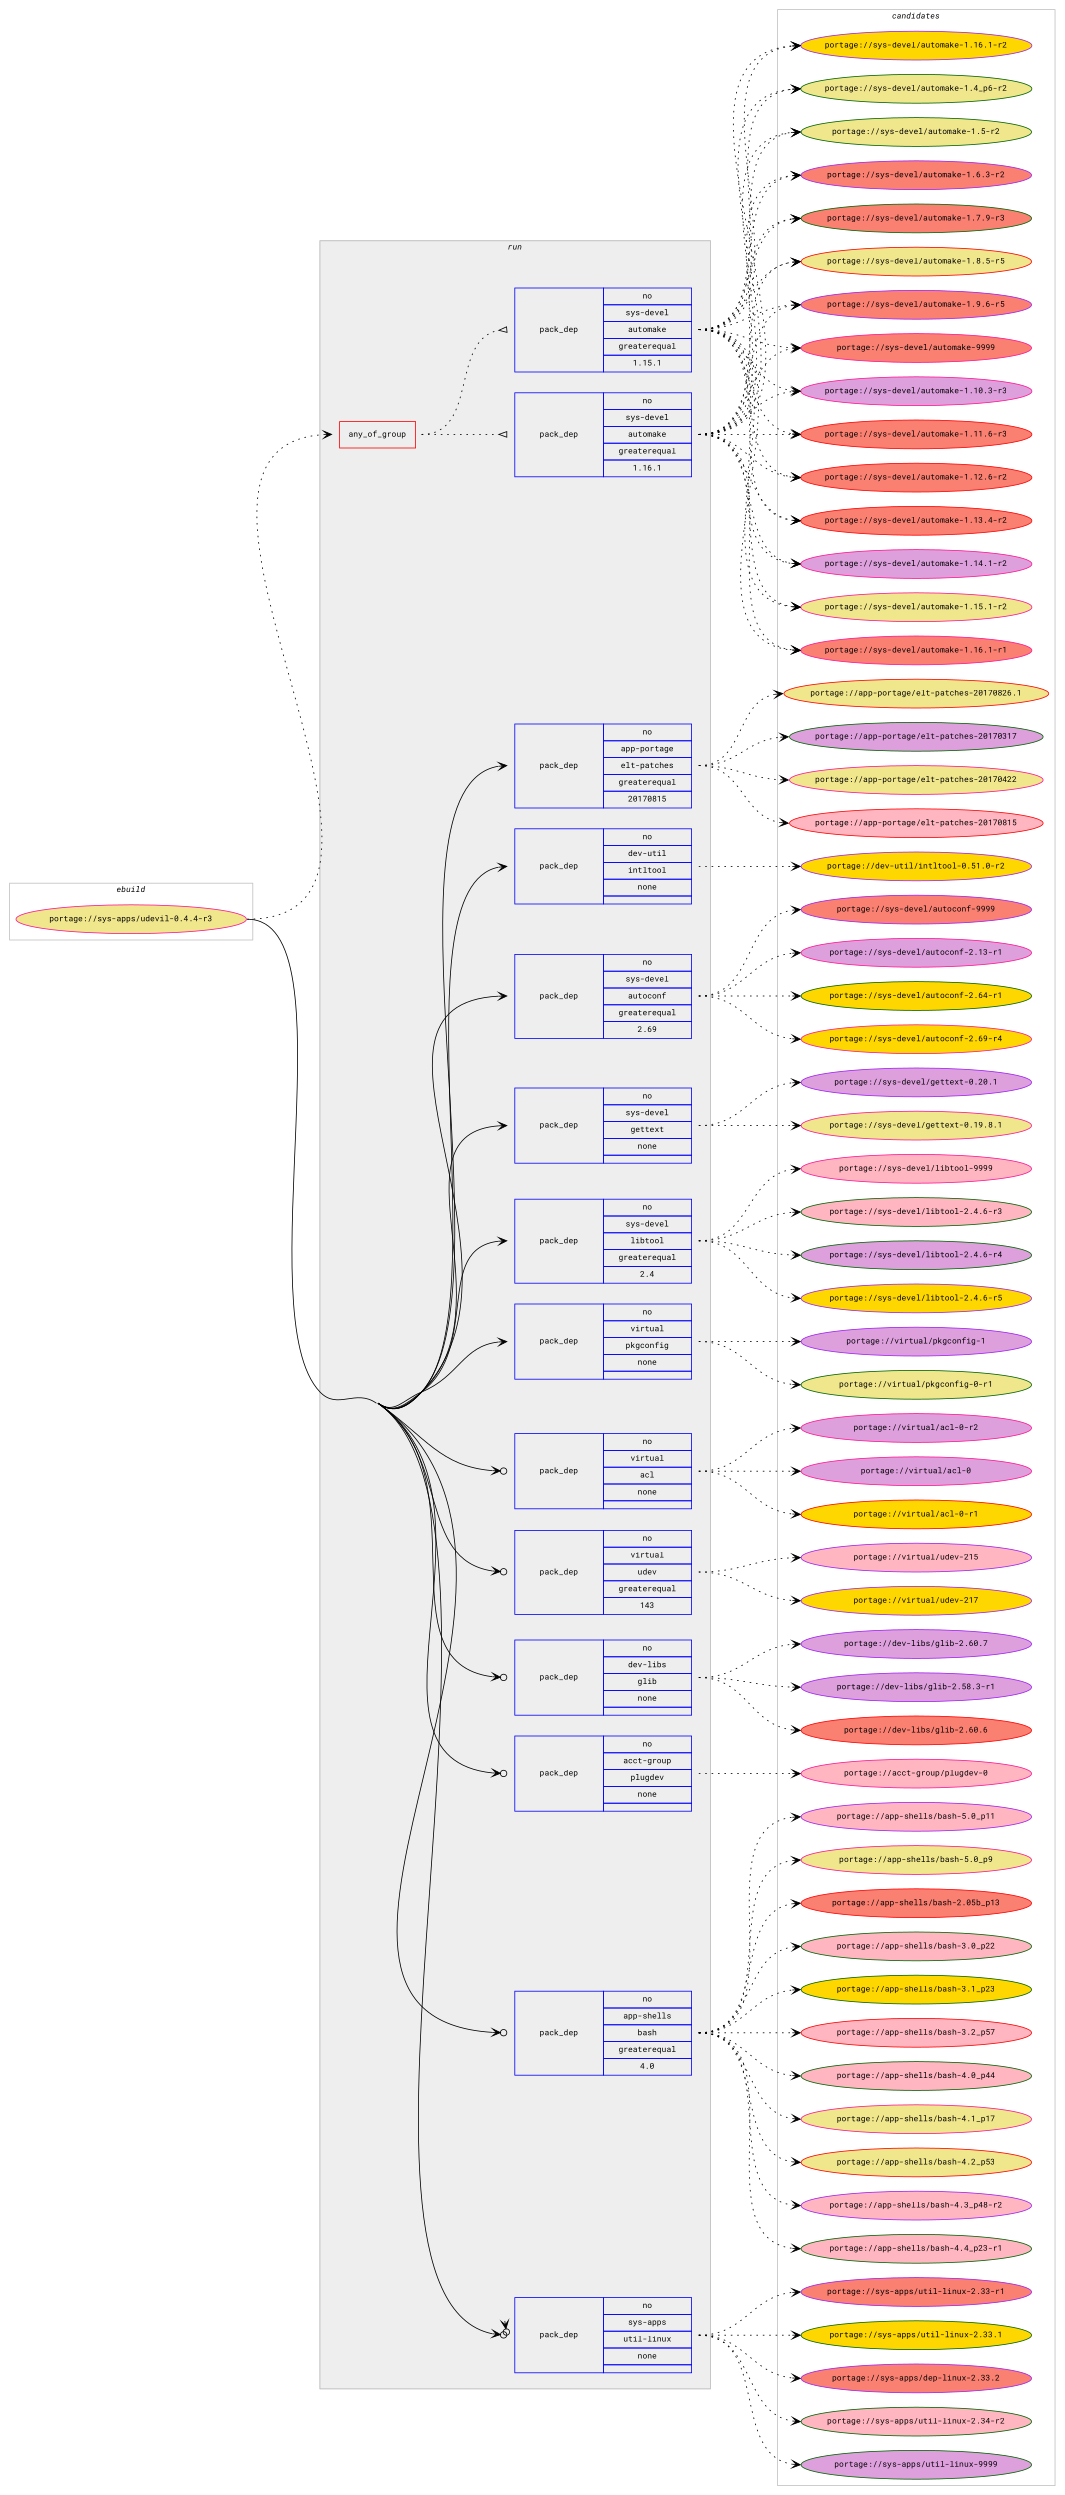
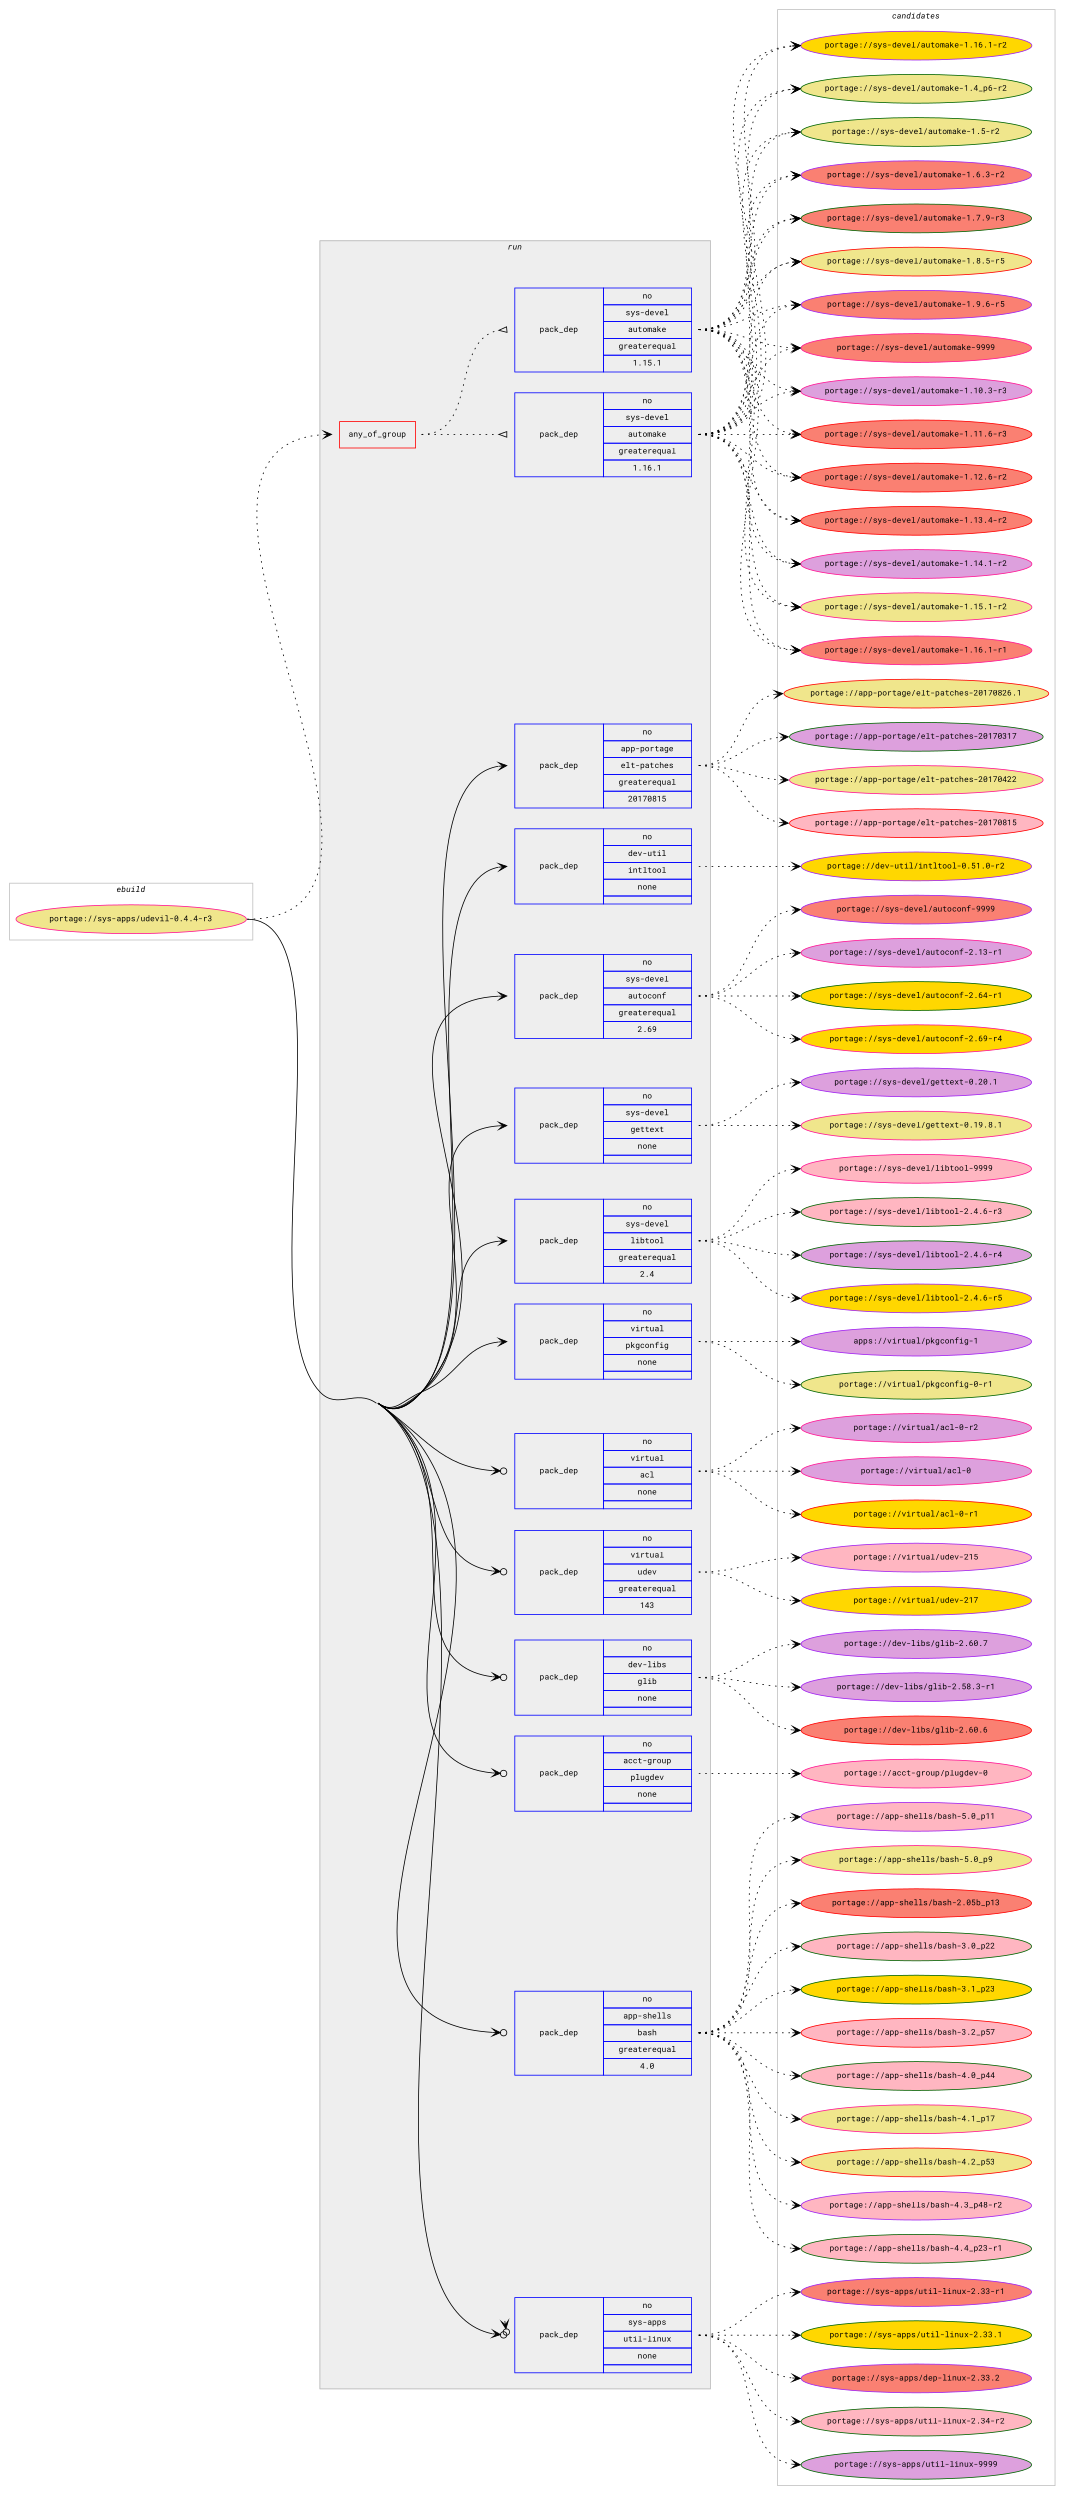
(916, 1342) -> (916, 1342)
